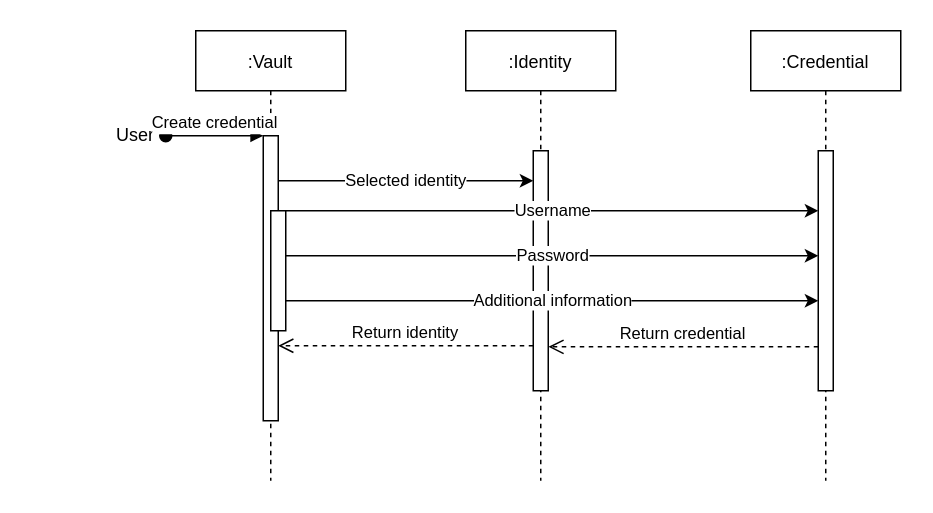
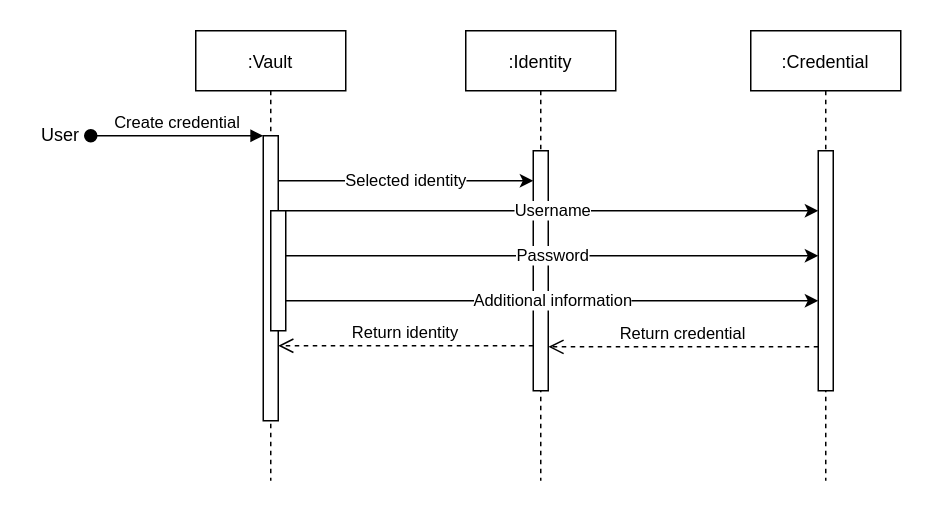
(136, 136) -> (61, 136)
